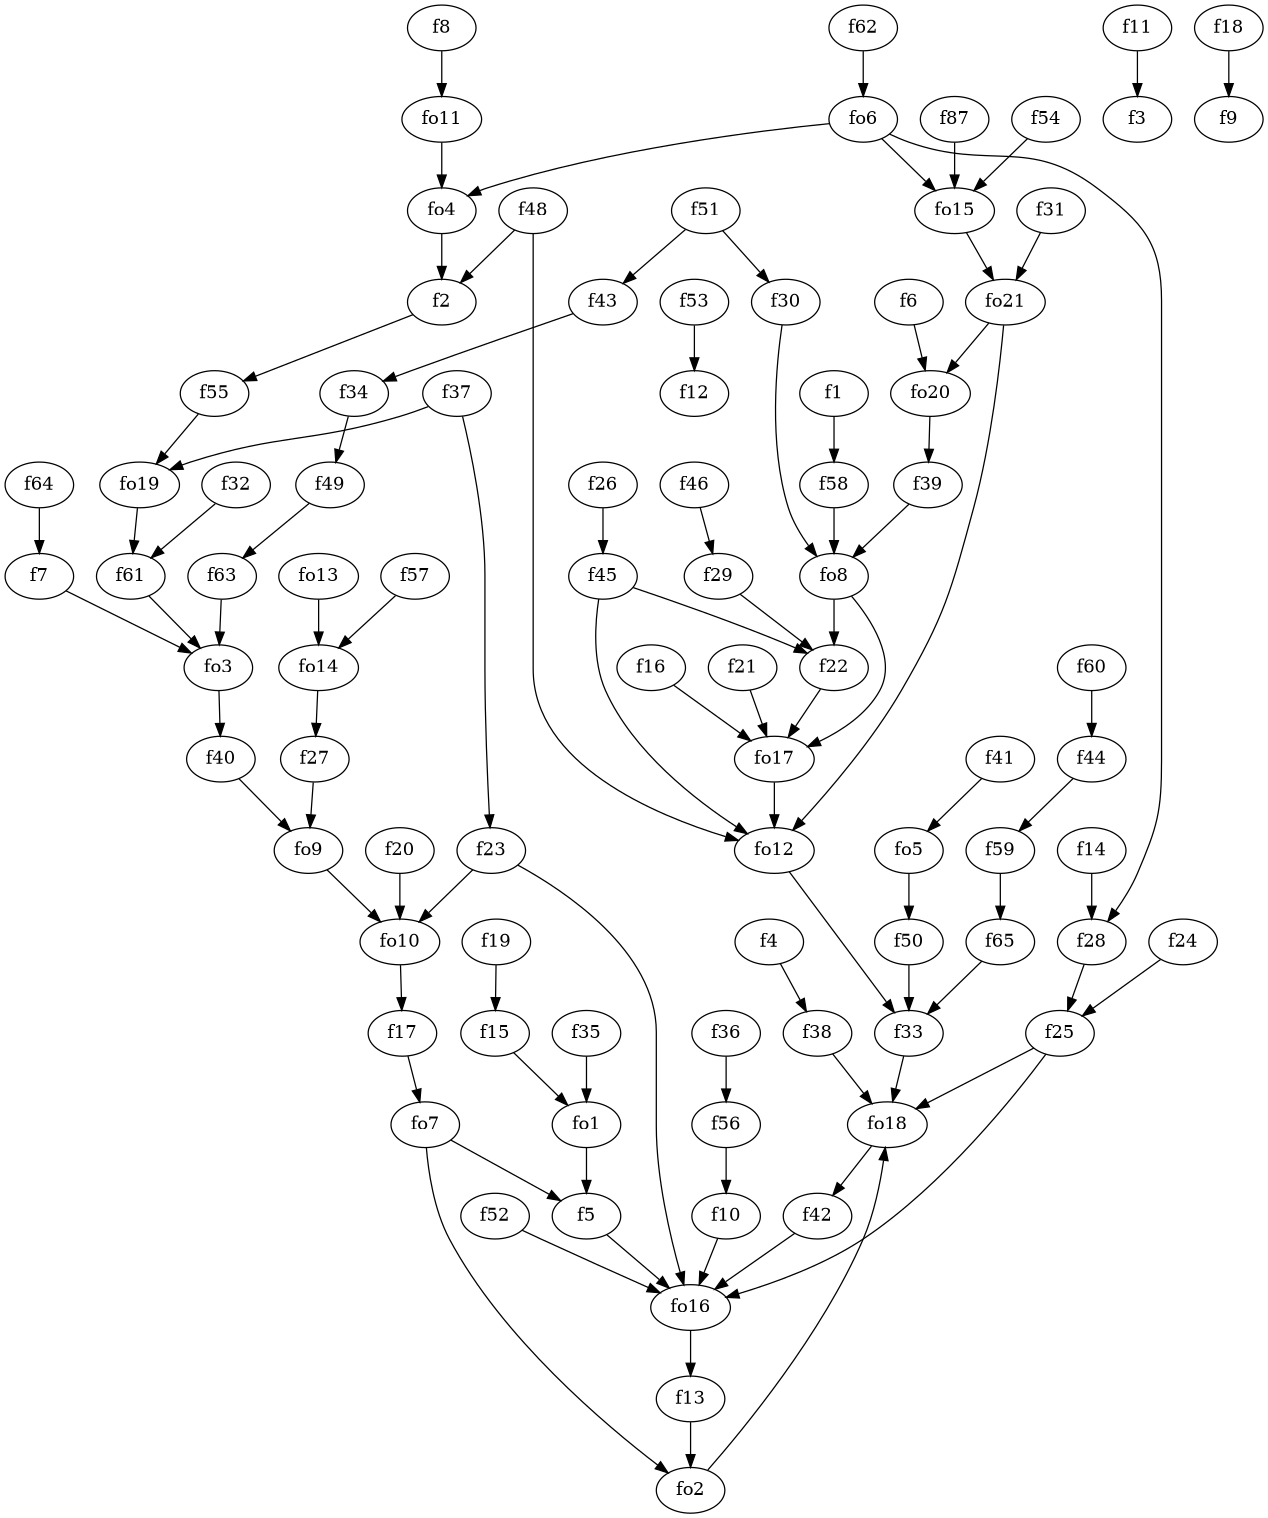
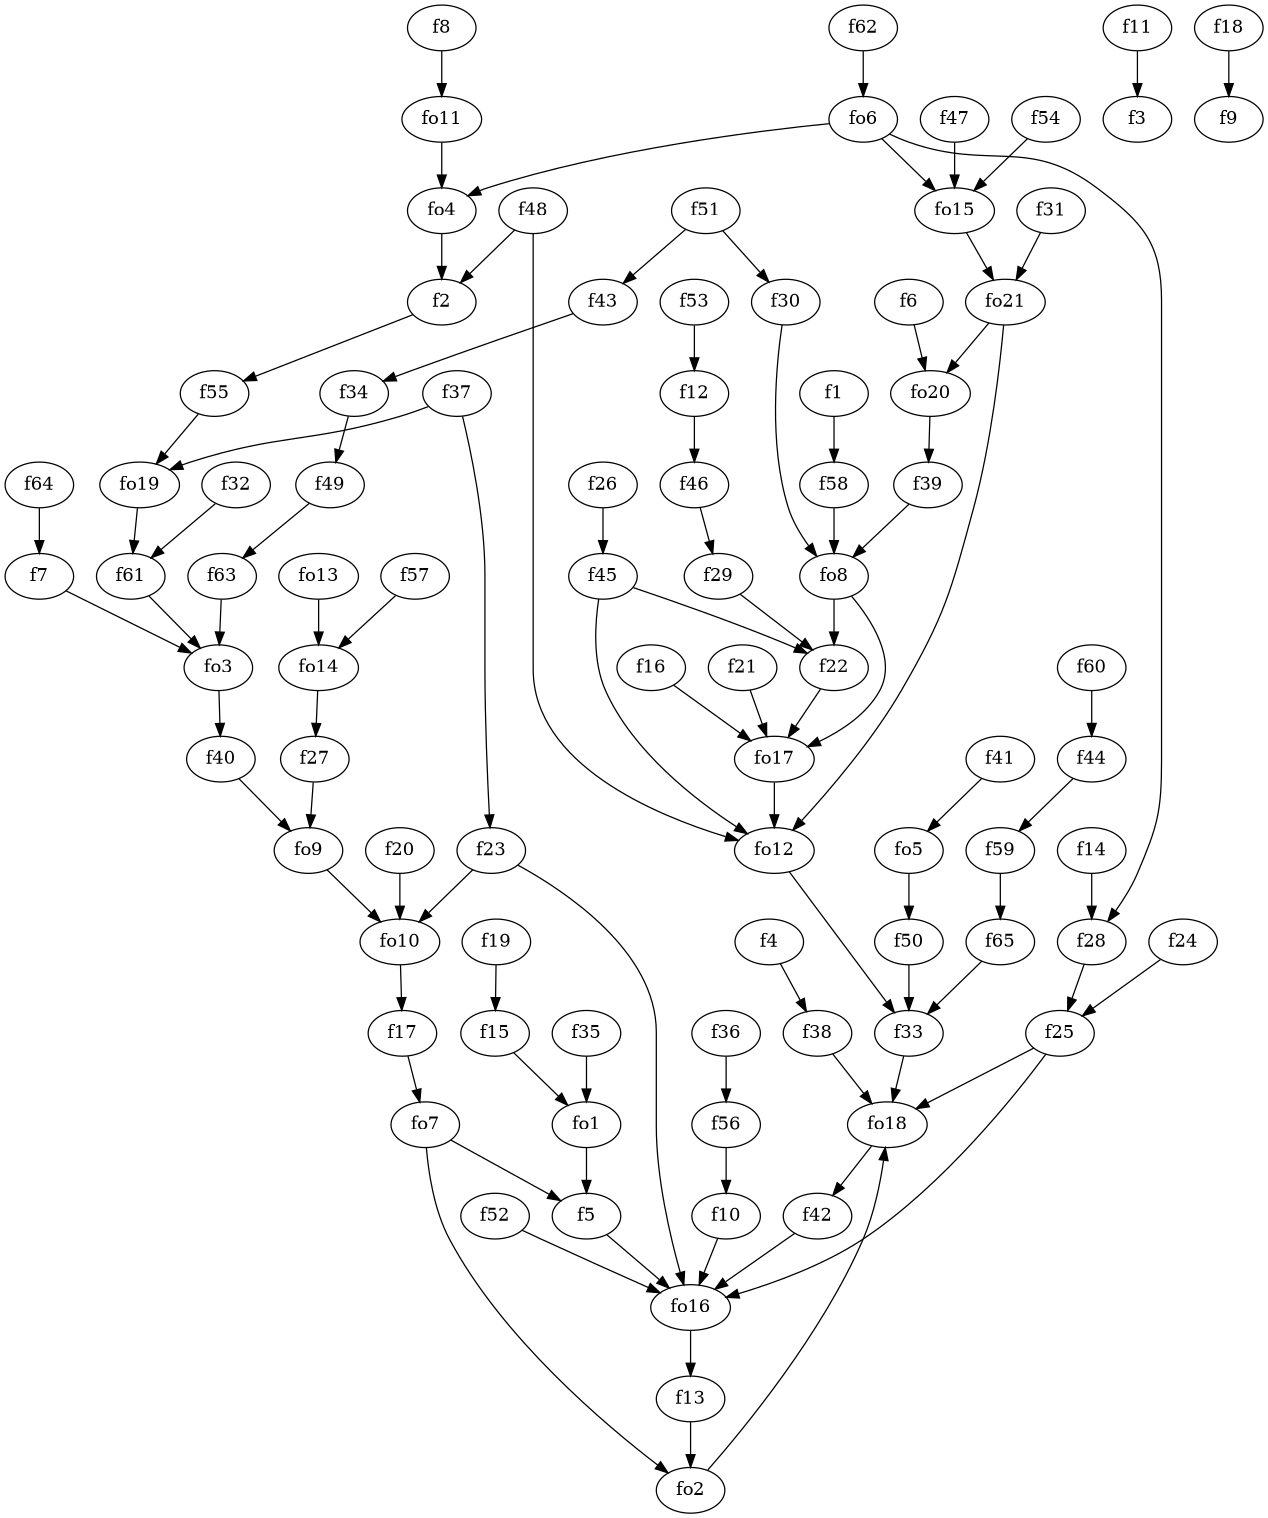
(955, 119) -> (955, 119)
none -> (694, 433)
